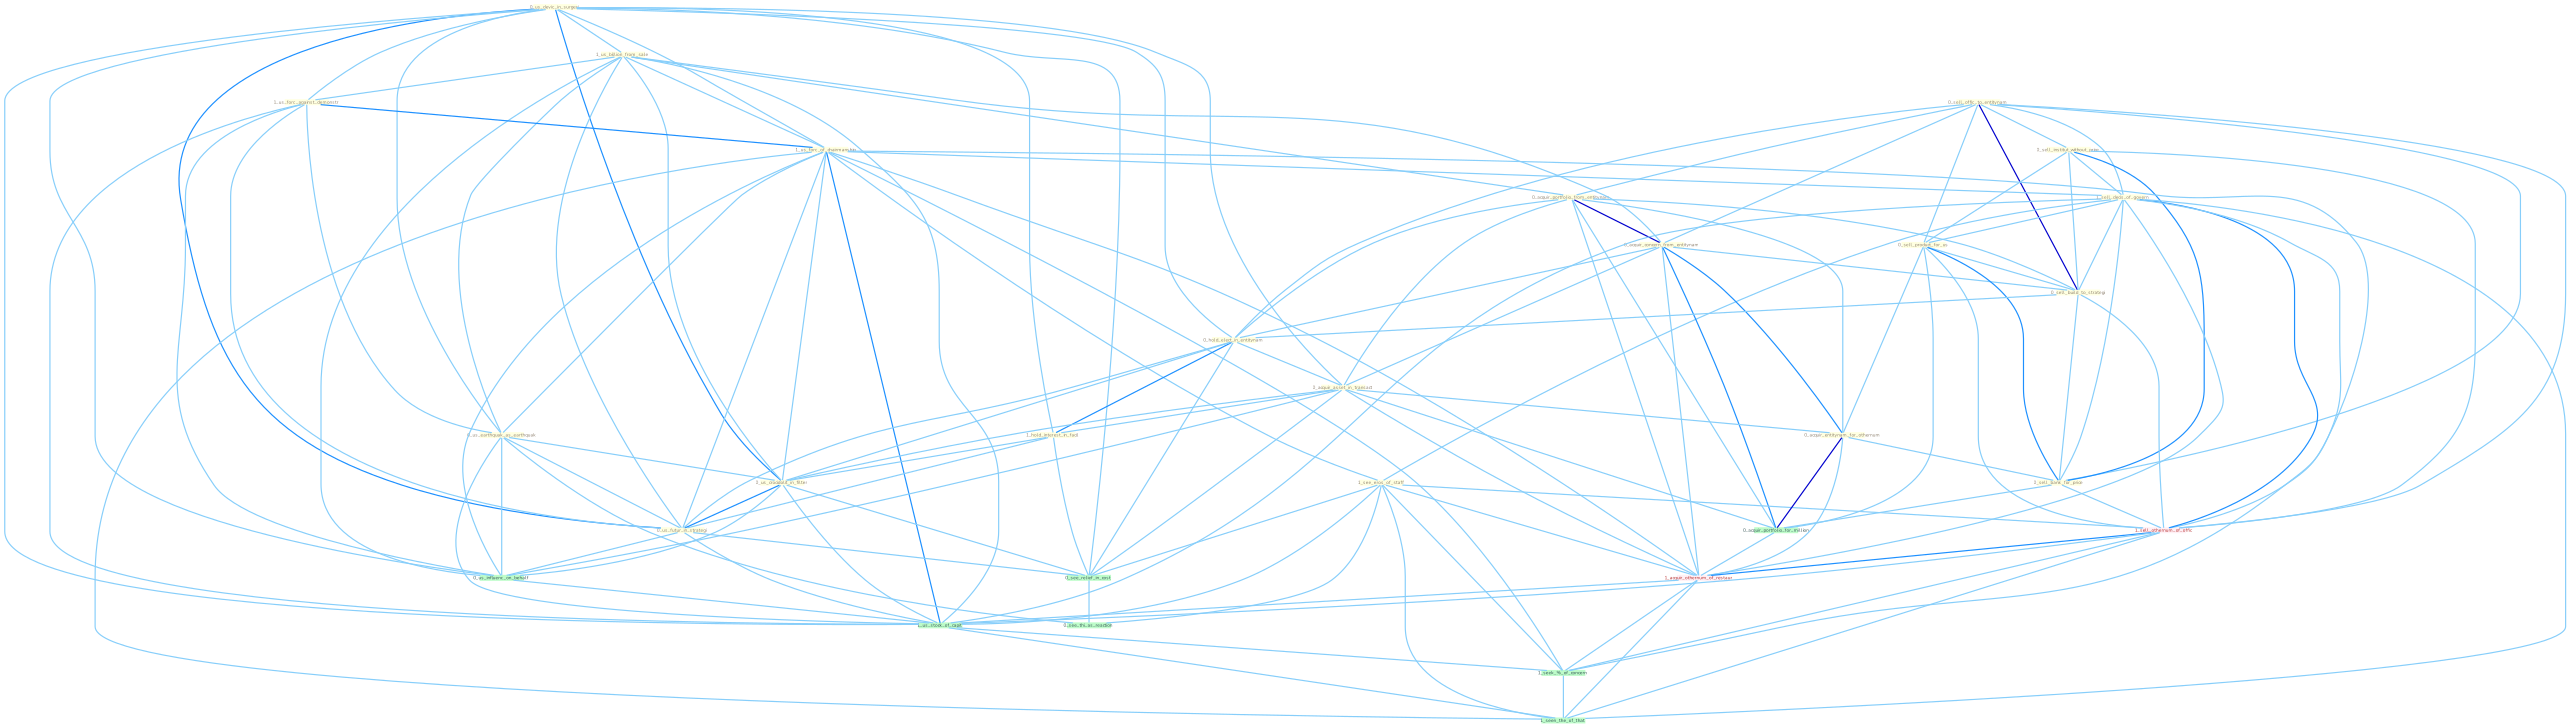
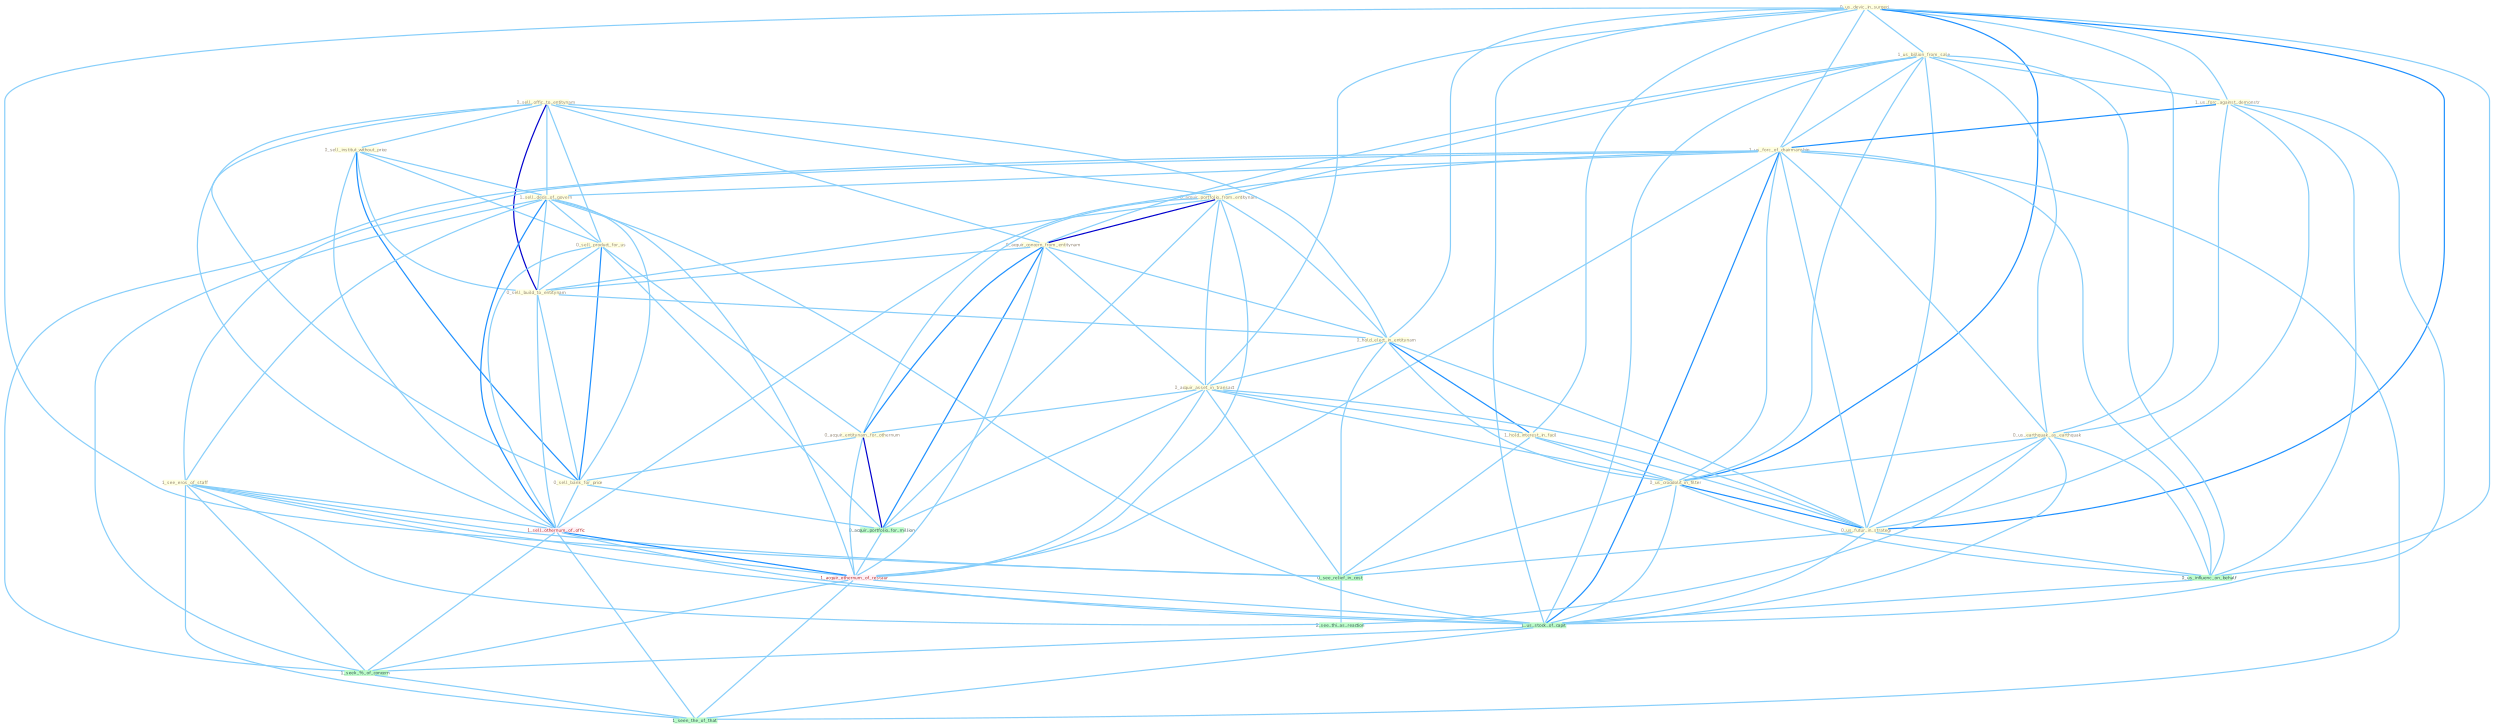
(2078, 292) -> (537, 292)
(925, 490) -> (1550, 430)
(2435, 661) -> none
